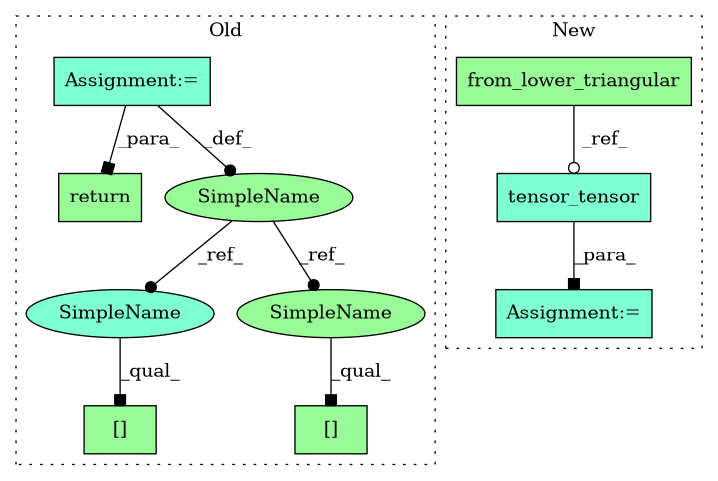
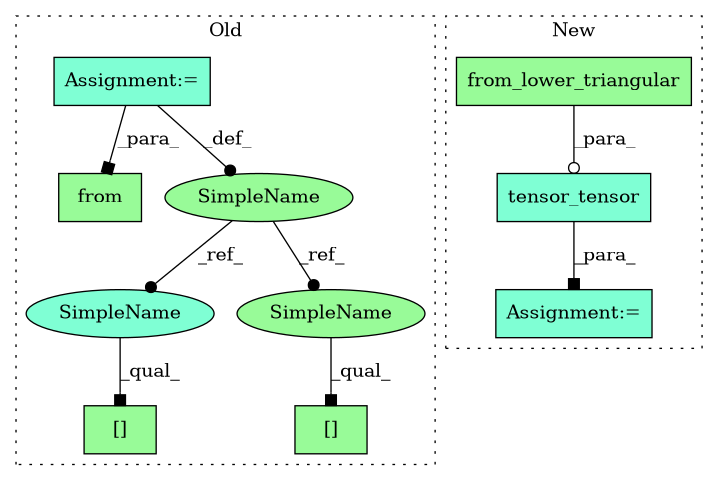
(605, 139) -> (605, 139)
(100, 198) -> (100, 198)
